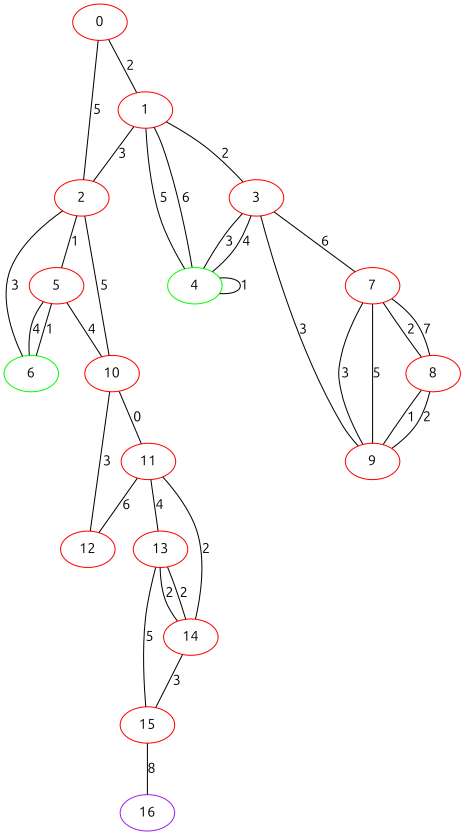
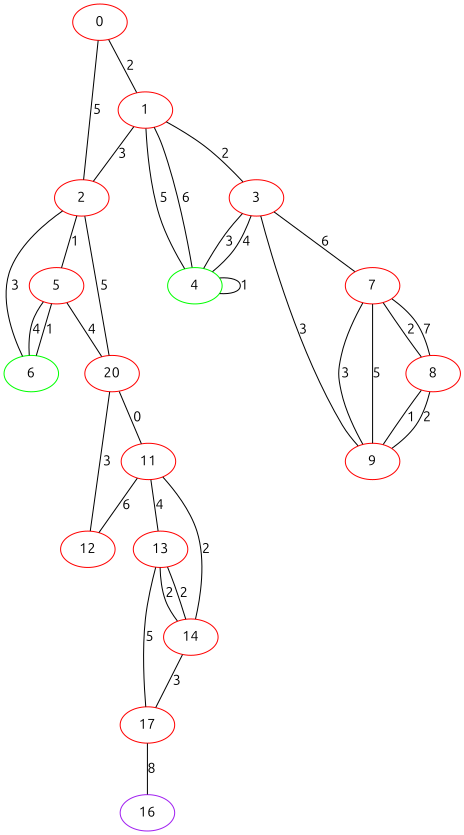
(112, 374) -> (112, 374)
(147, 725) -> (147, 725)
